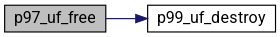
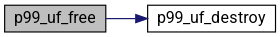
(55, 19) -> (55, 19)
